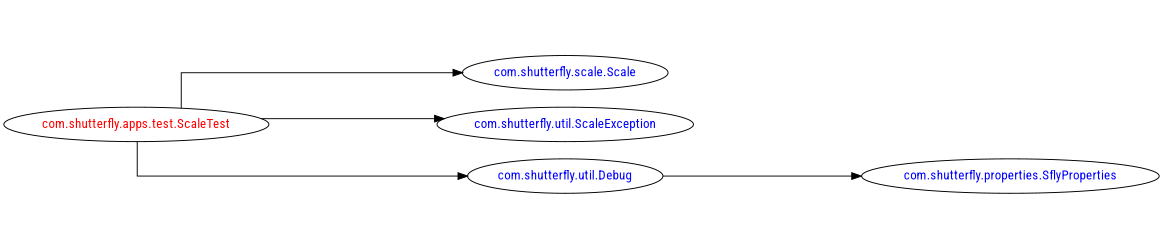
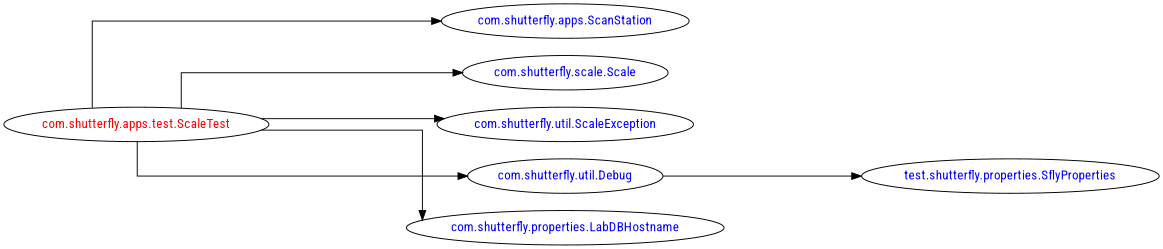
none -> (565, 21)
(1010, 176) -> (1010, 176)
none -> (565, 228)
